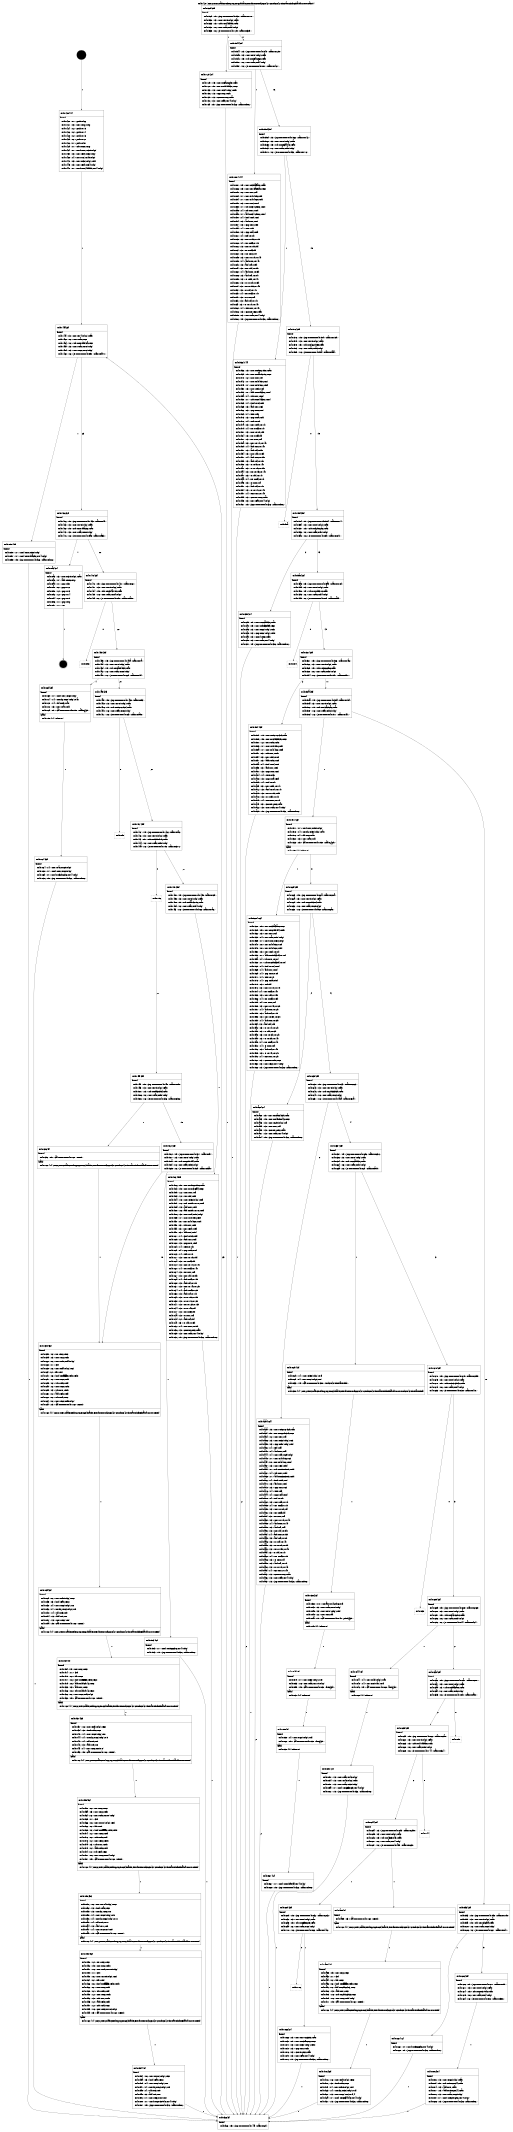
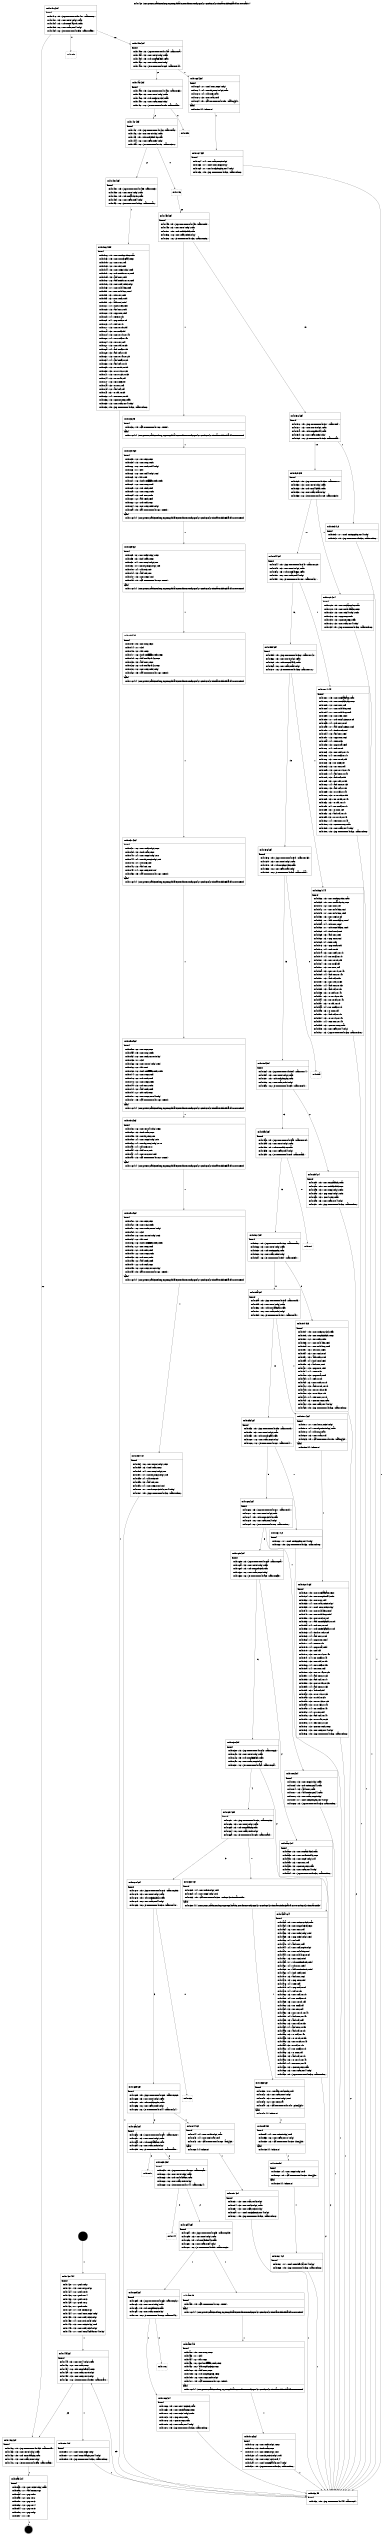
(96, 555) -> (41, 1234)
(311, 869) -> (262, 1538)
(121, 1253) -> (315, 455)
